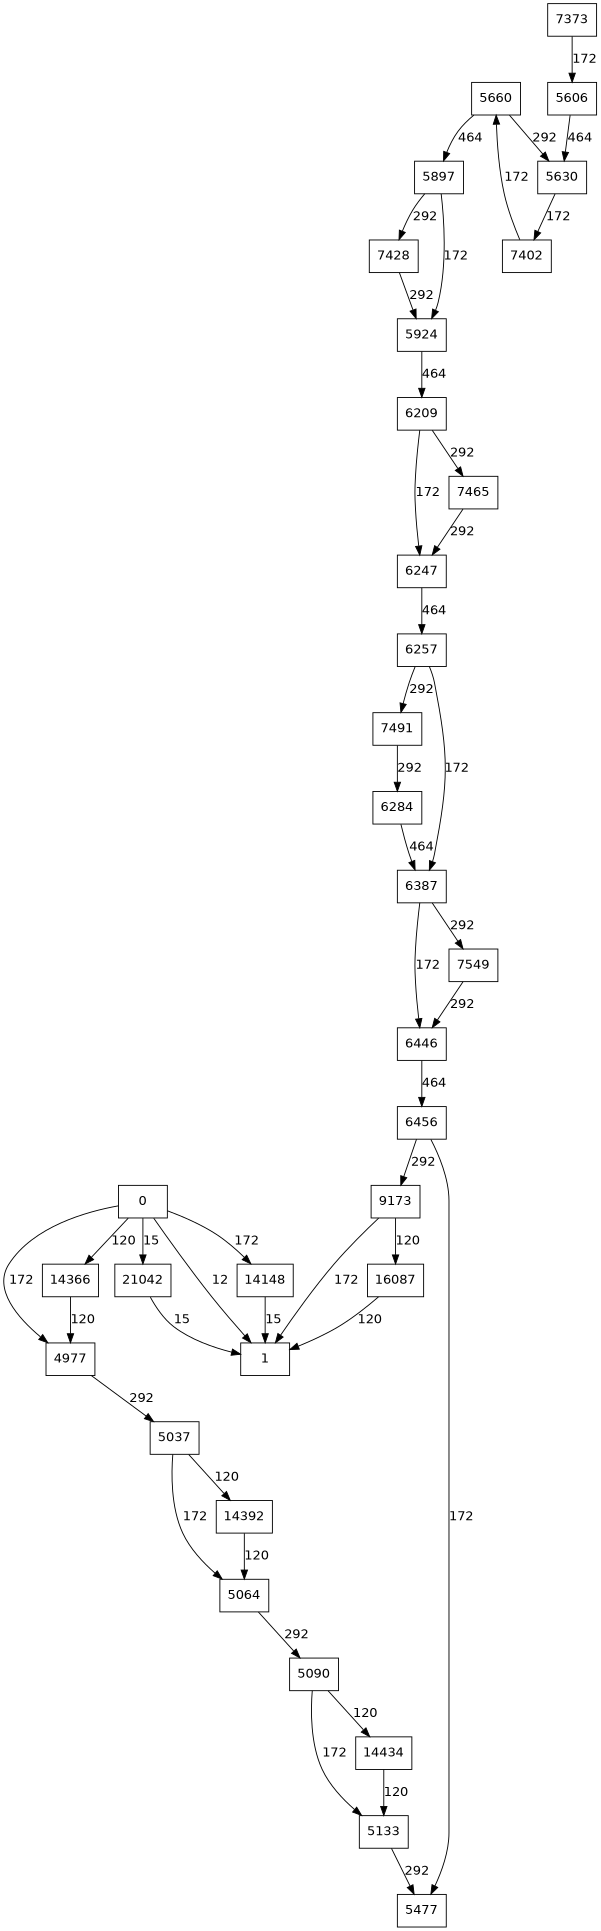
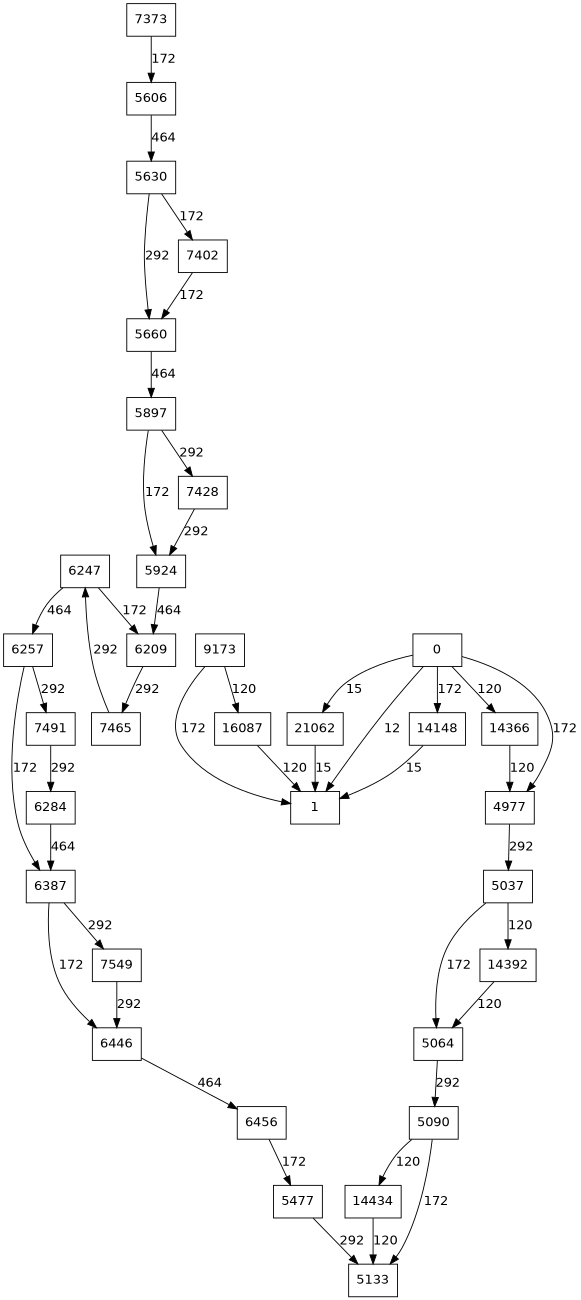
(526, 135) -> (144, 252)
(415, 488) -> (115, 607)
(410, 1158) -> none
(143, 1280) -> (315, 729)
(401, 1867) -> (332, 1238)
